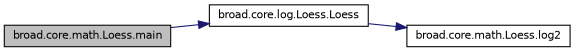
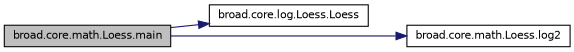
(382, 25) -> (283, 36)
